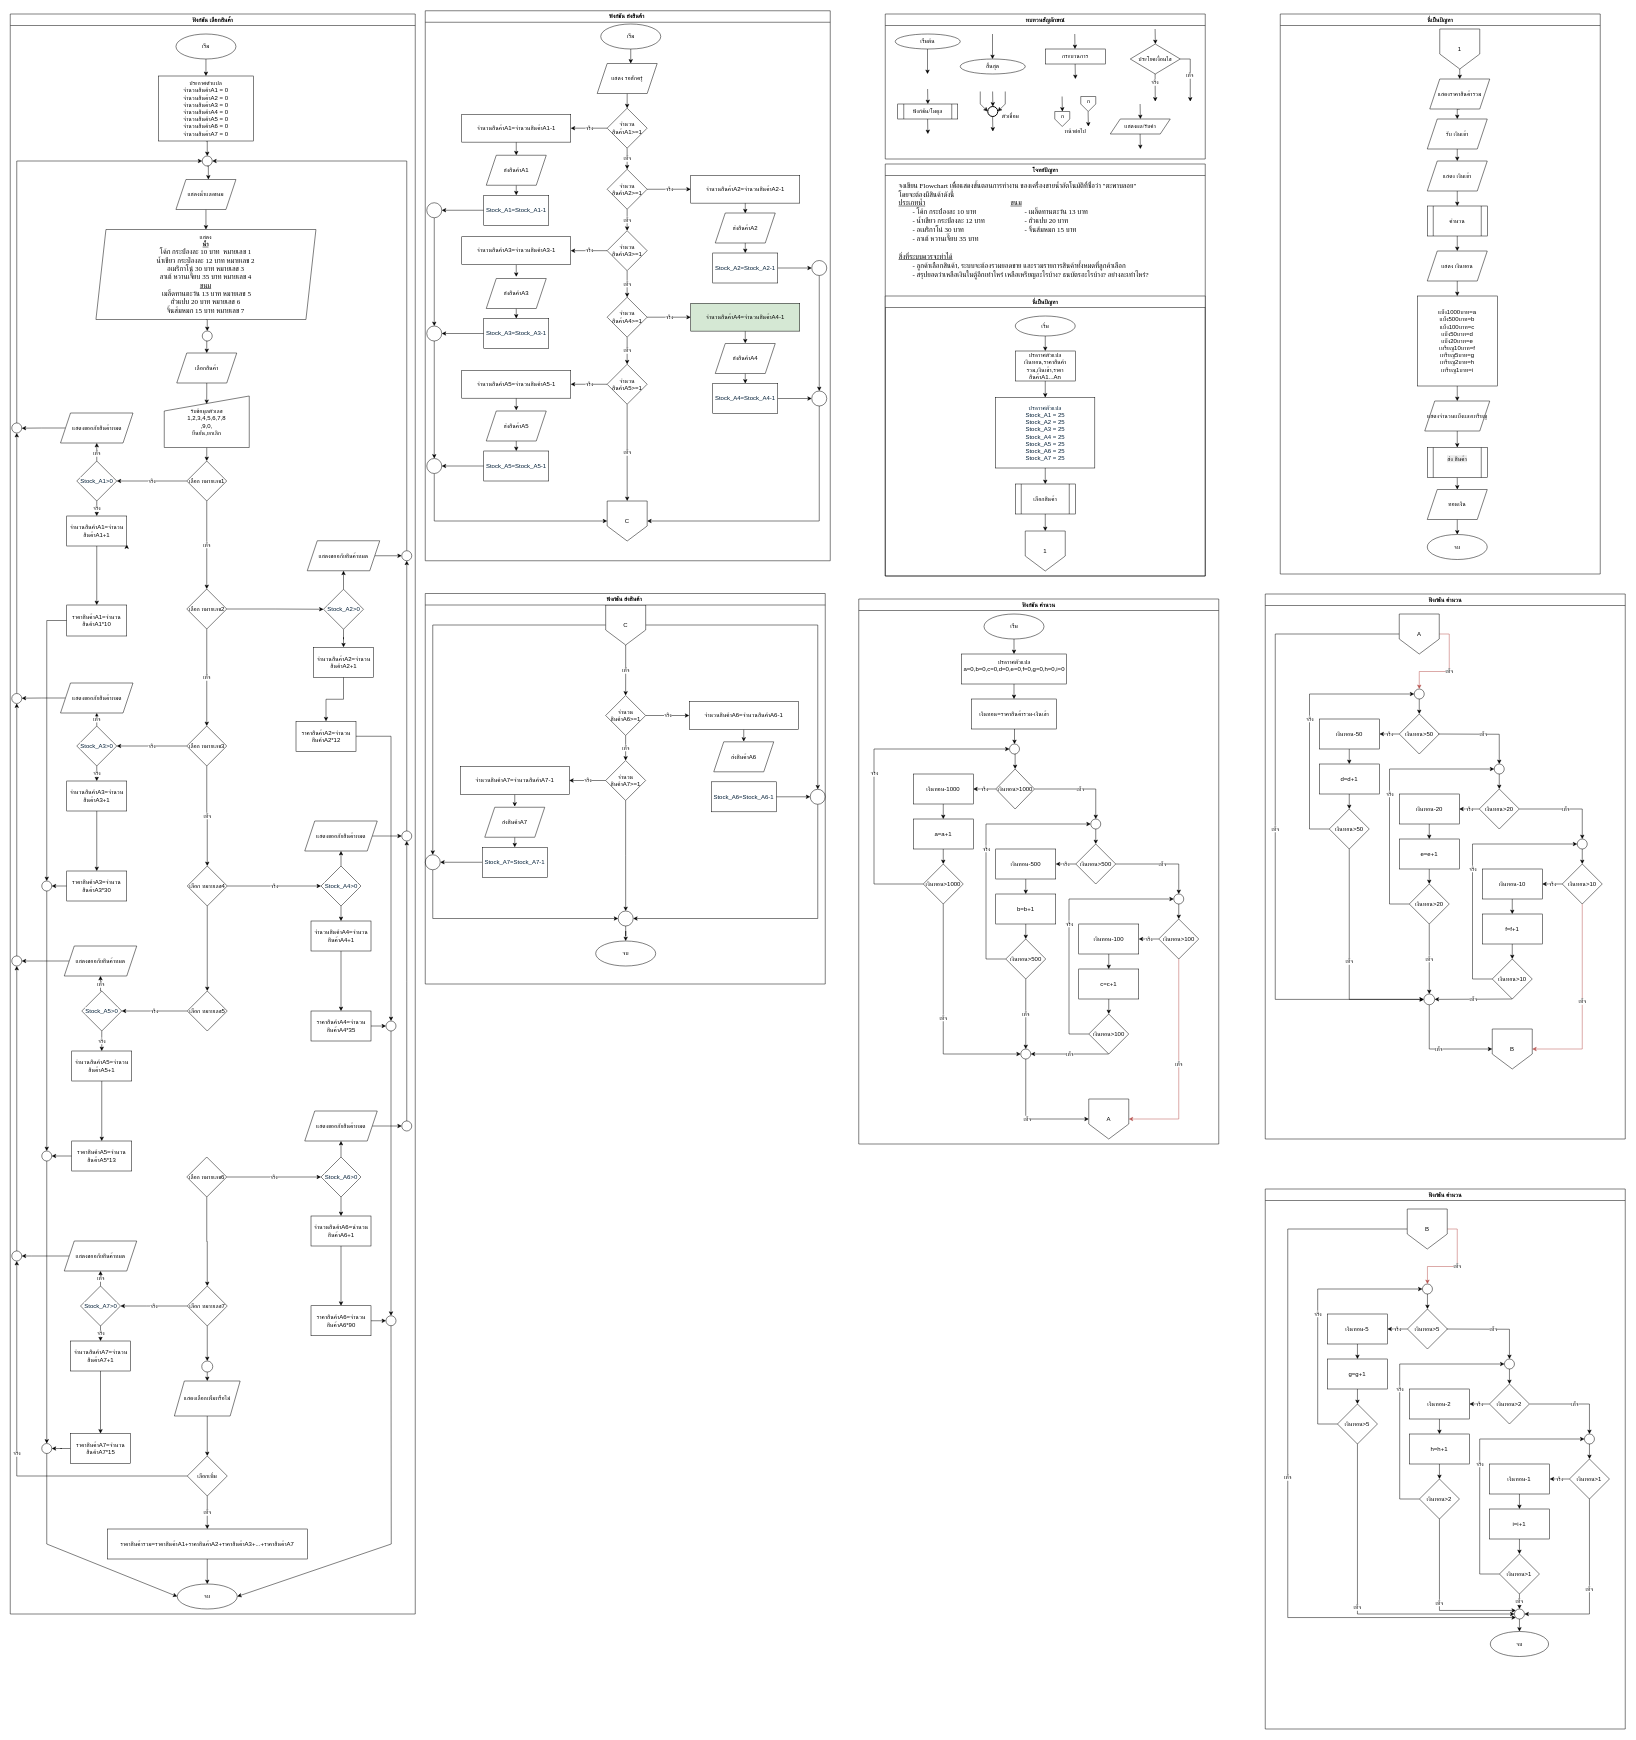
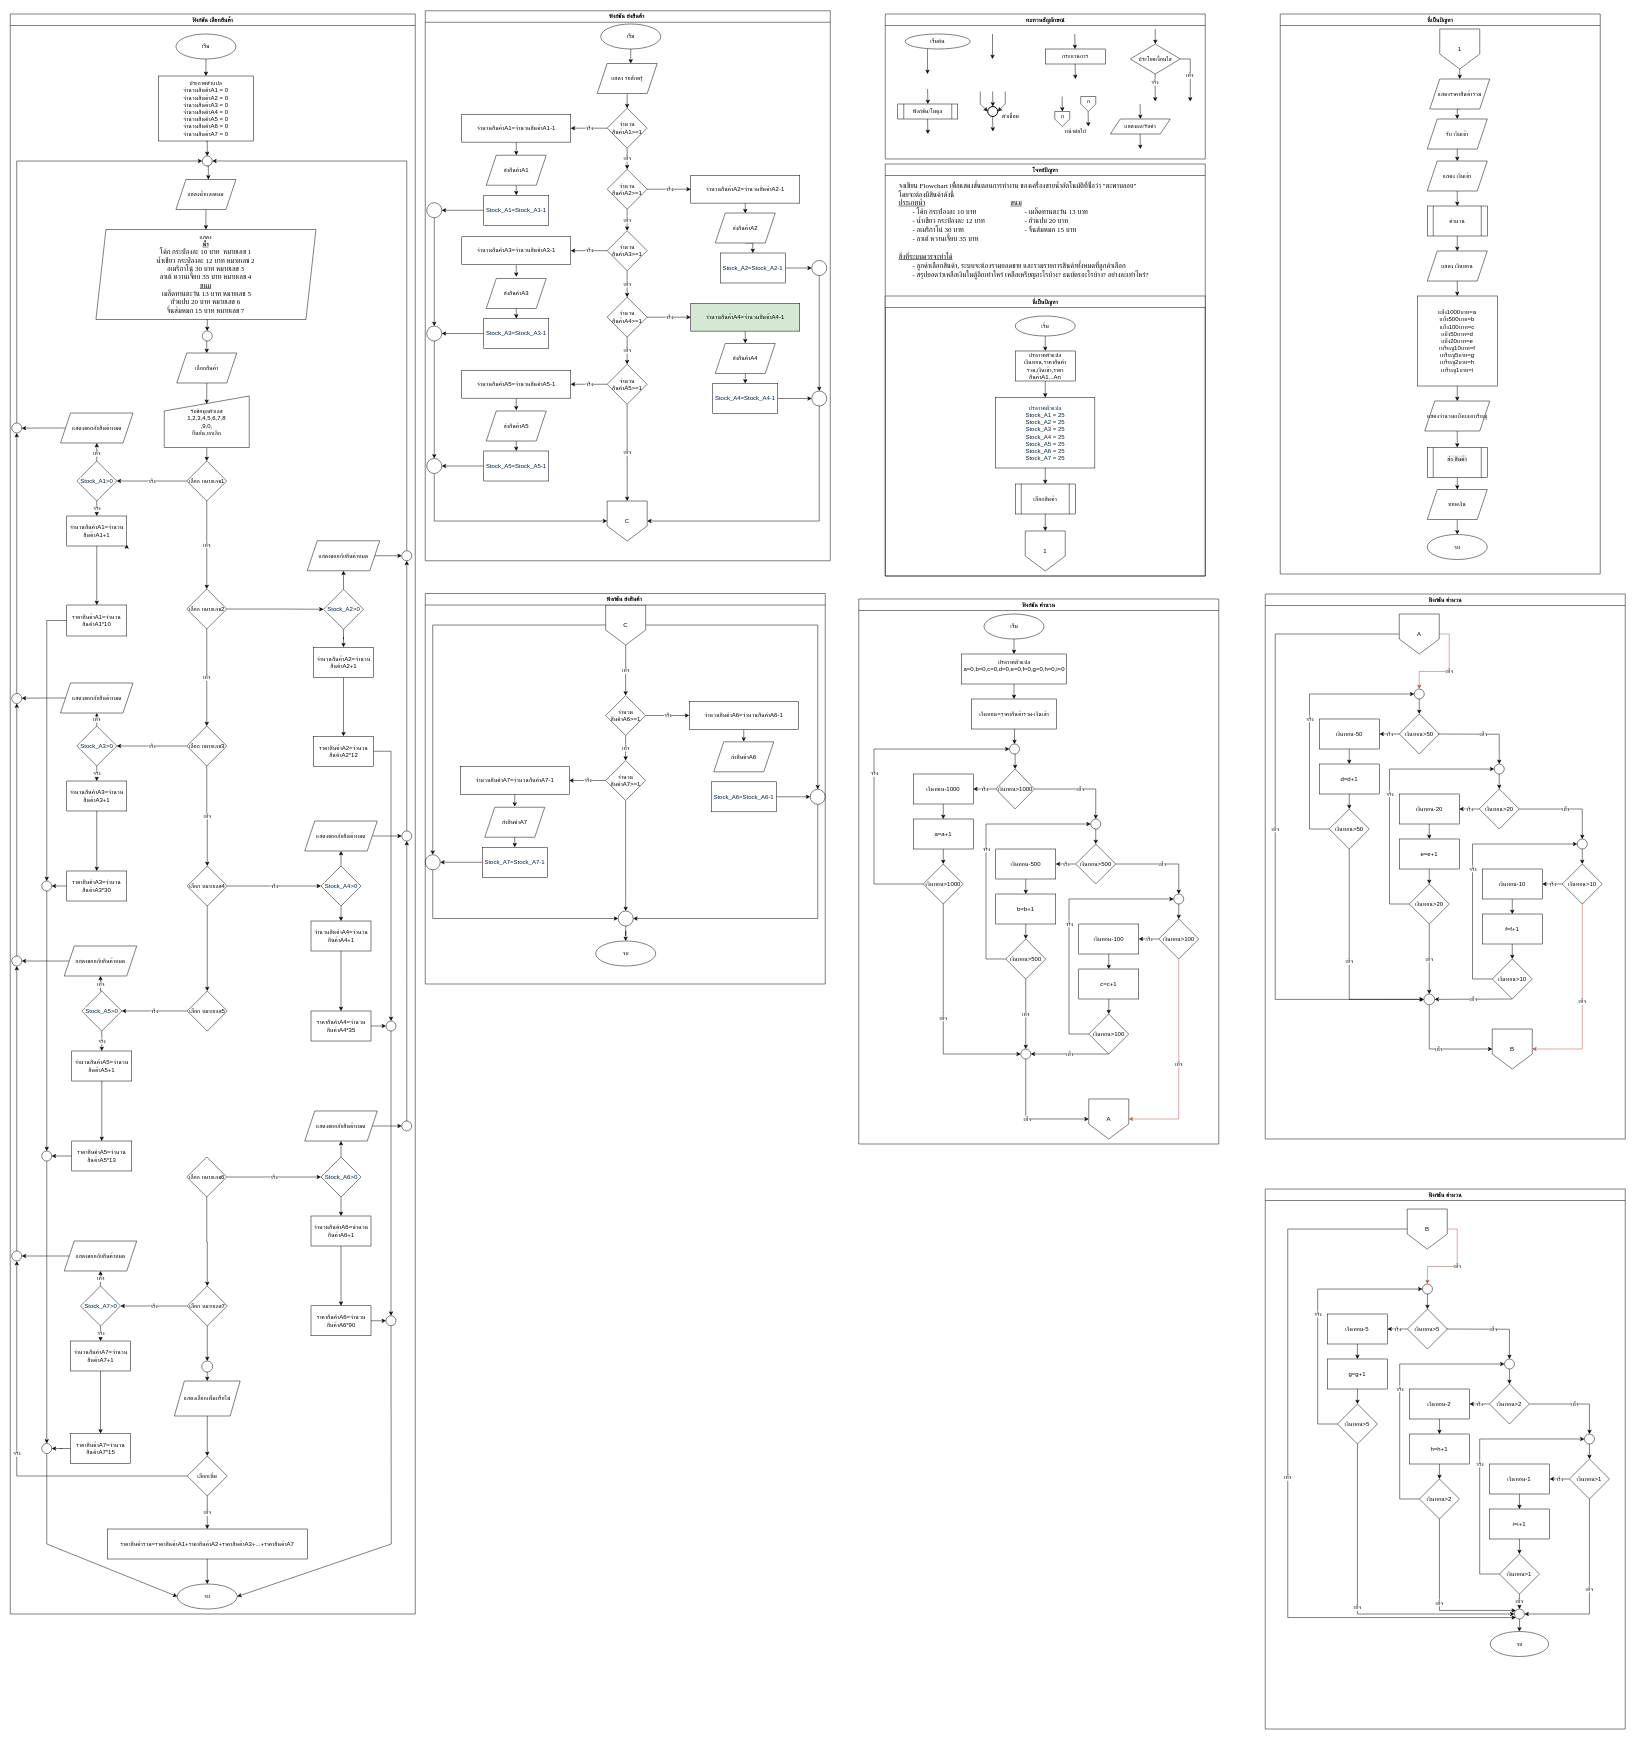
(928, 41) -> (938, 41)
(993, 66) -> none
(745, 268) -> (753, 268)
(326, 736) -> (344, 751)
